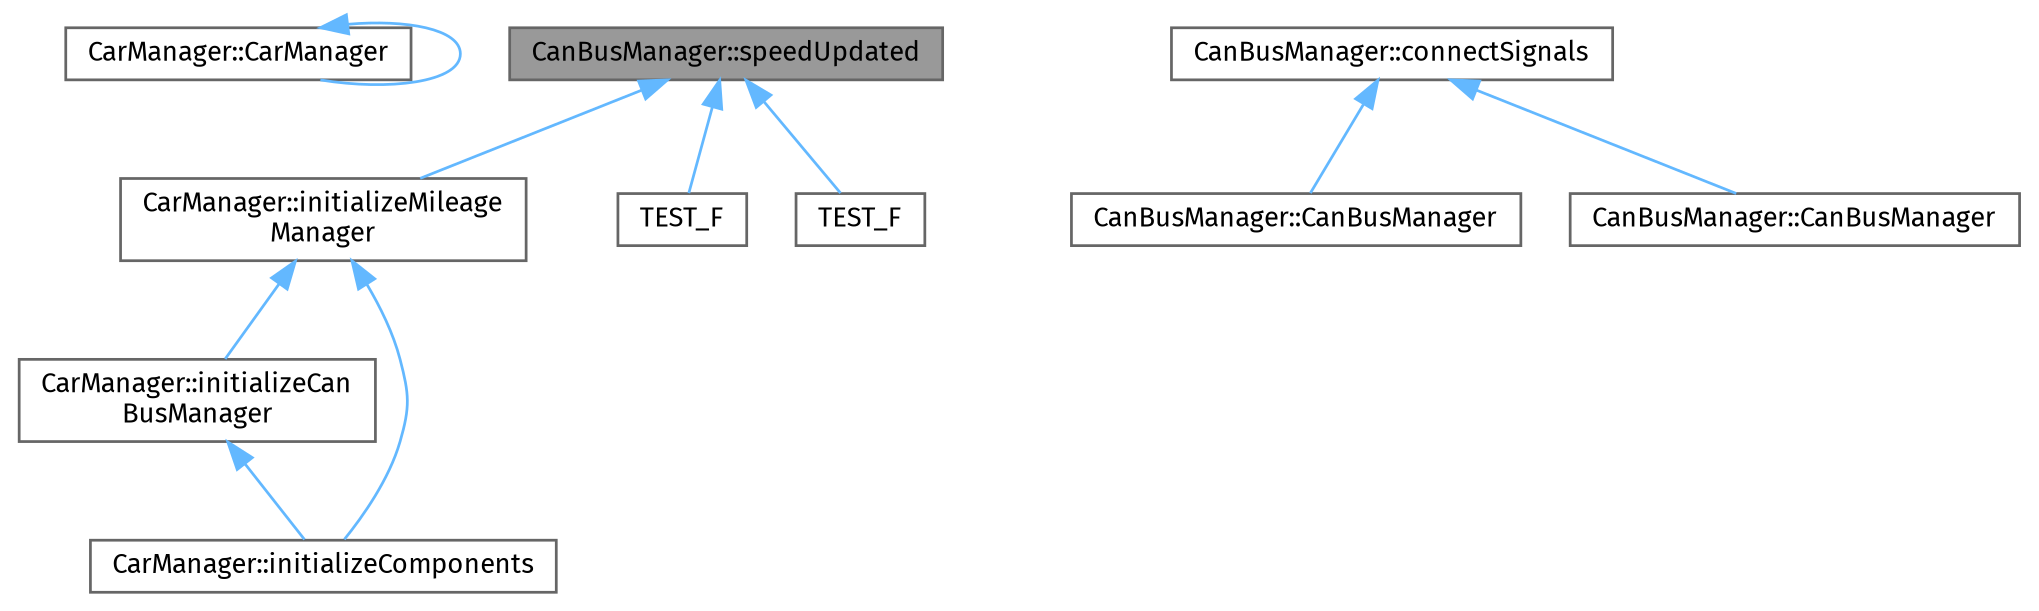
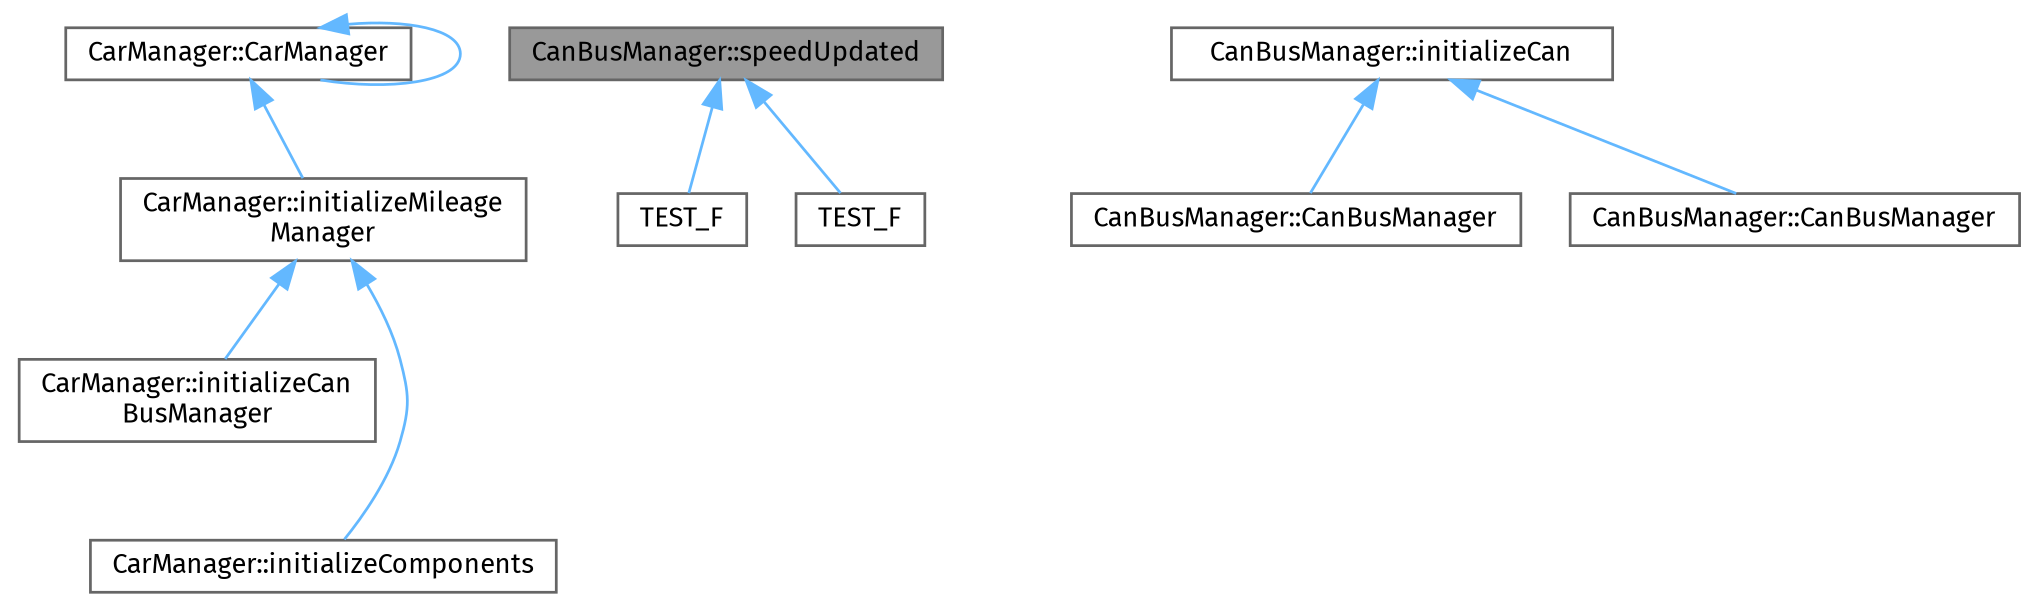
(1392, 54) -> (1392, 54)
(531, 134) -> (283, 142)
(275, 502) -> none
